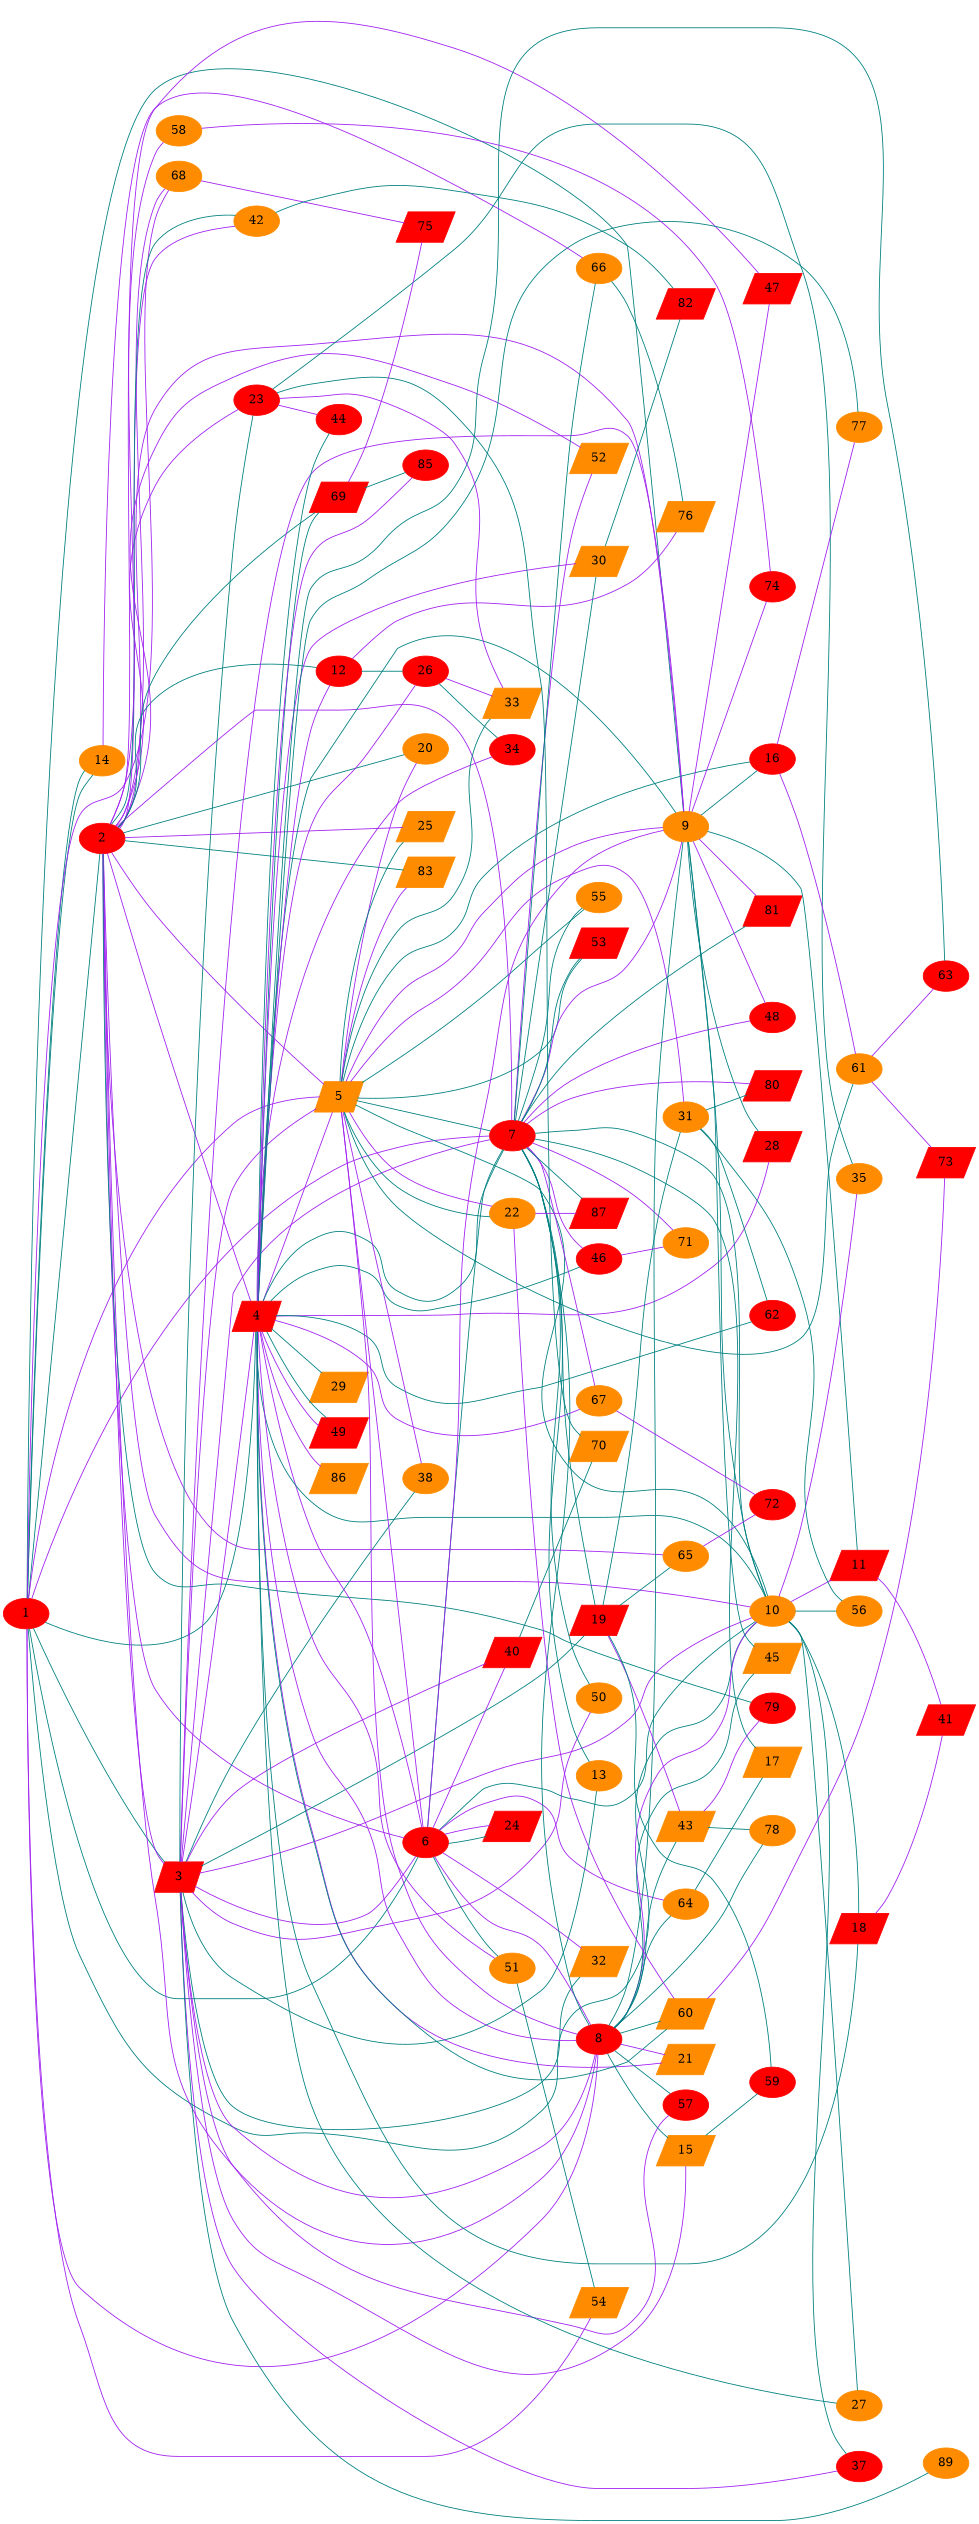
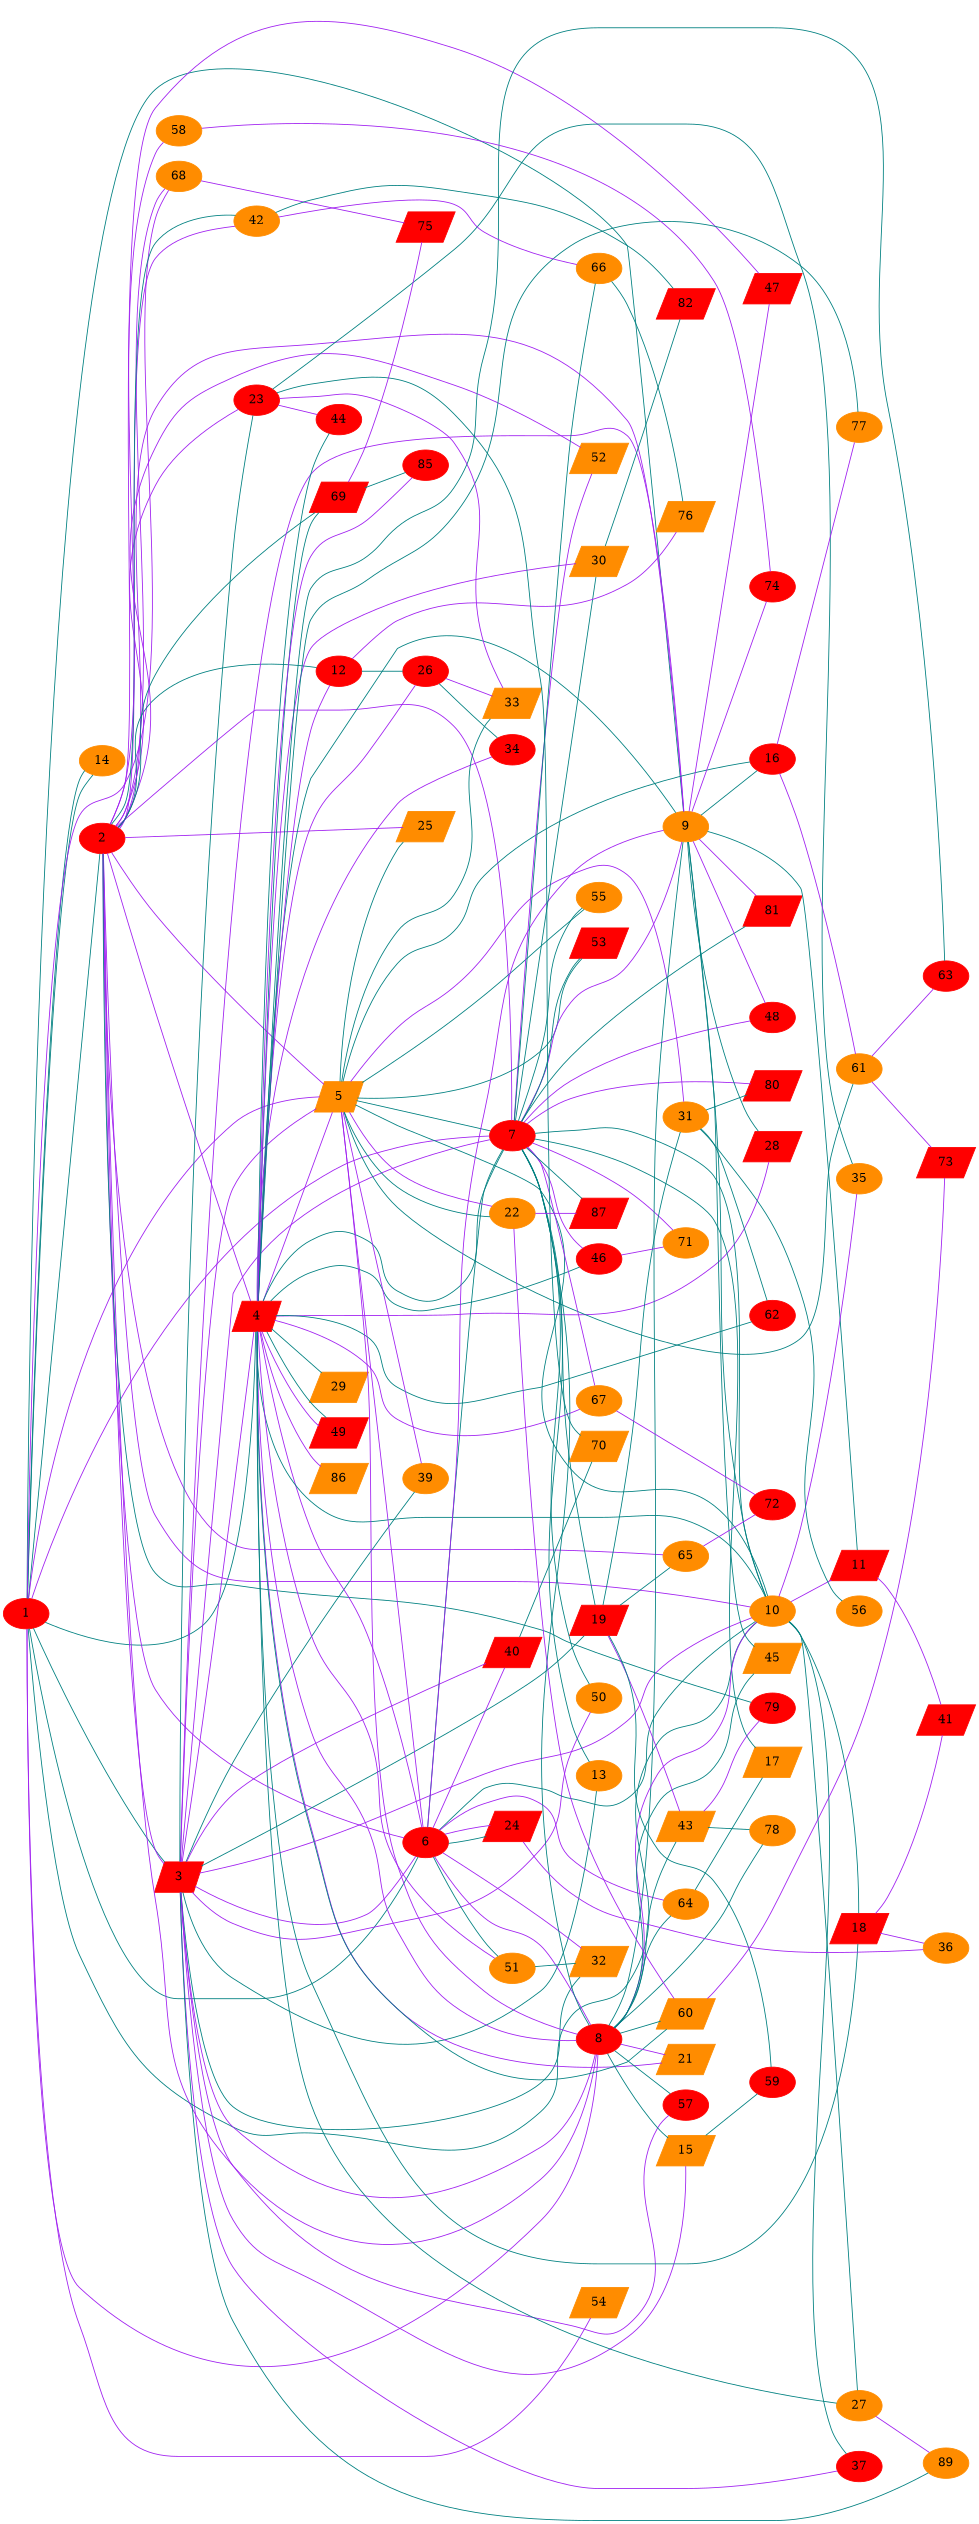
(131, 191) -> (436, 201)
(426, 749) -> none
(426, 872) -> none
(478, 919) -> none
(426, 1479) -> (426, 1479)
(816, 1611) -> none
none -> (946, 1948)
(554, 2128) -> (549, 1965)
none -> (903, 2434)
